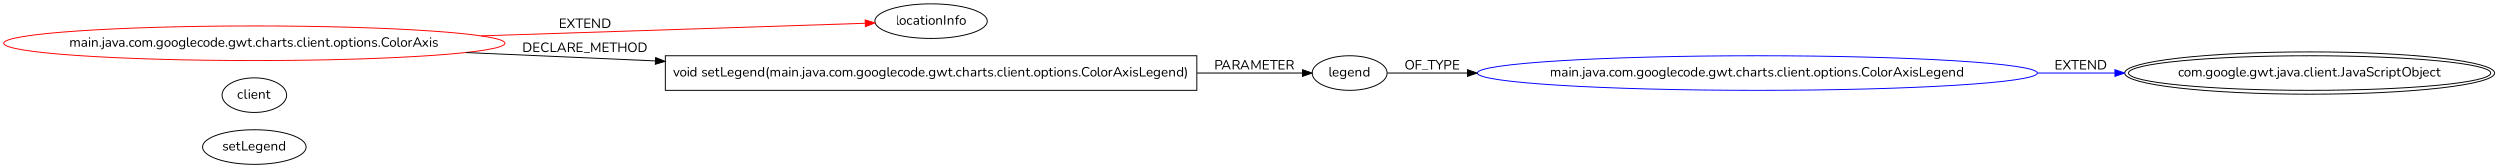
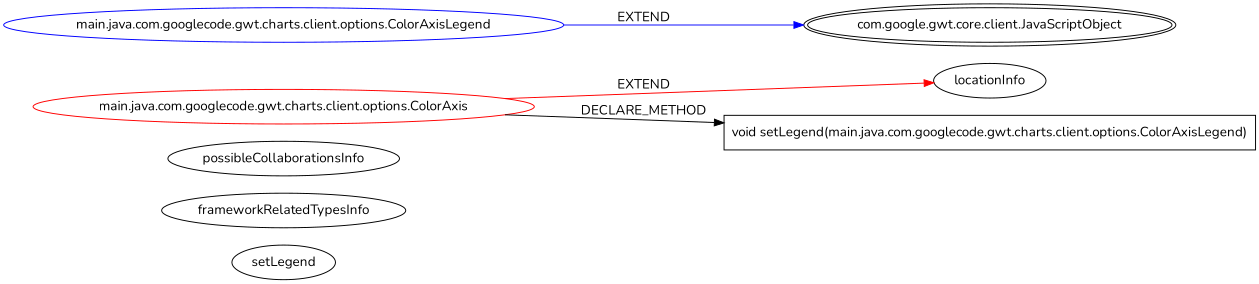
(1350, 73) -> none
(2310, 73) -> (990, 25)
(254, 95) -> (284, 210)
none -> (284, 159)
